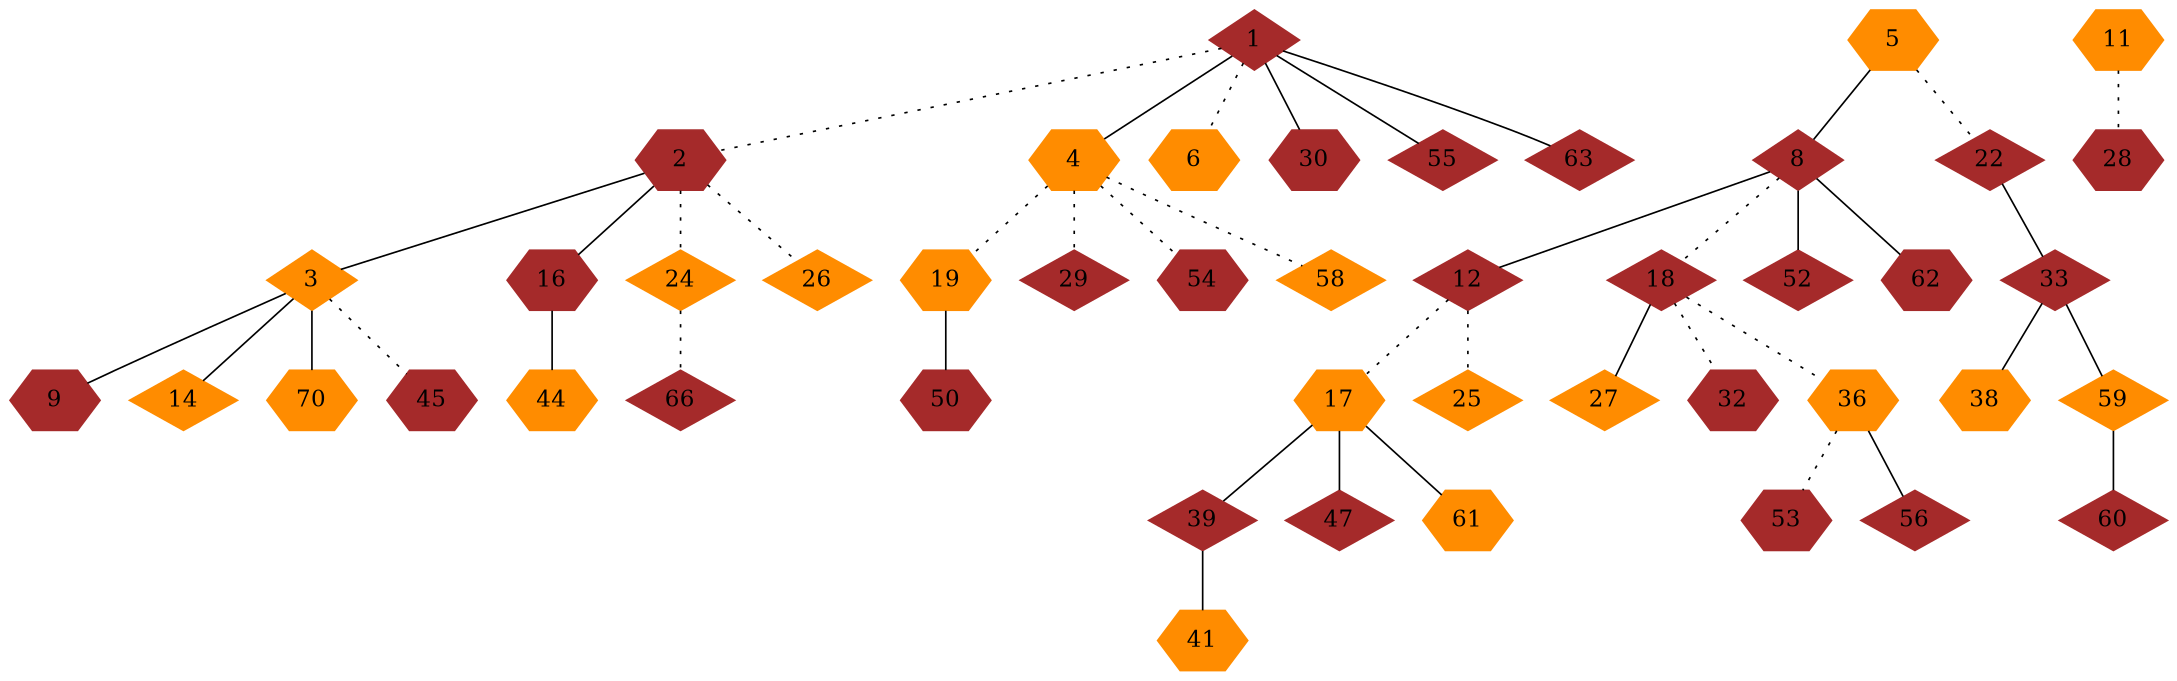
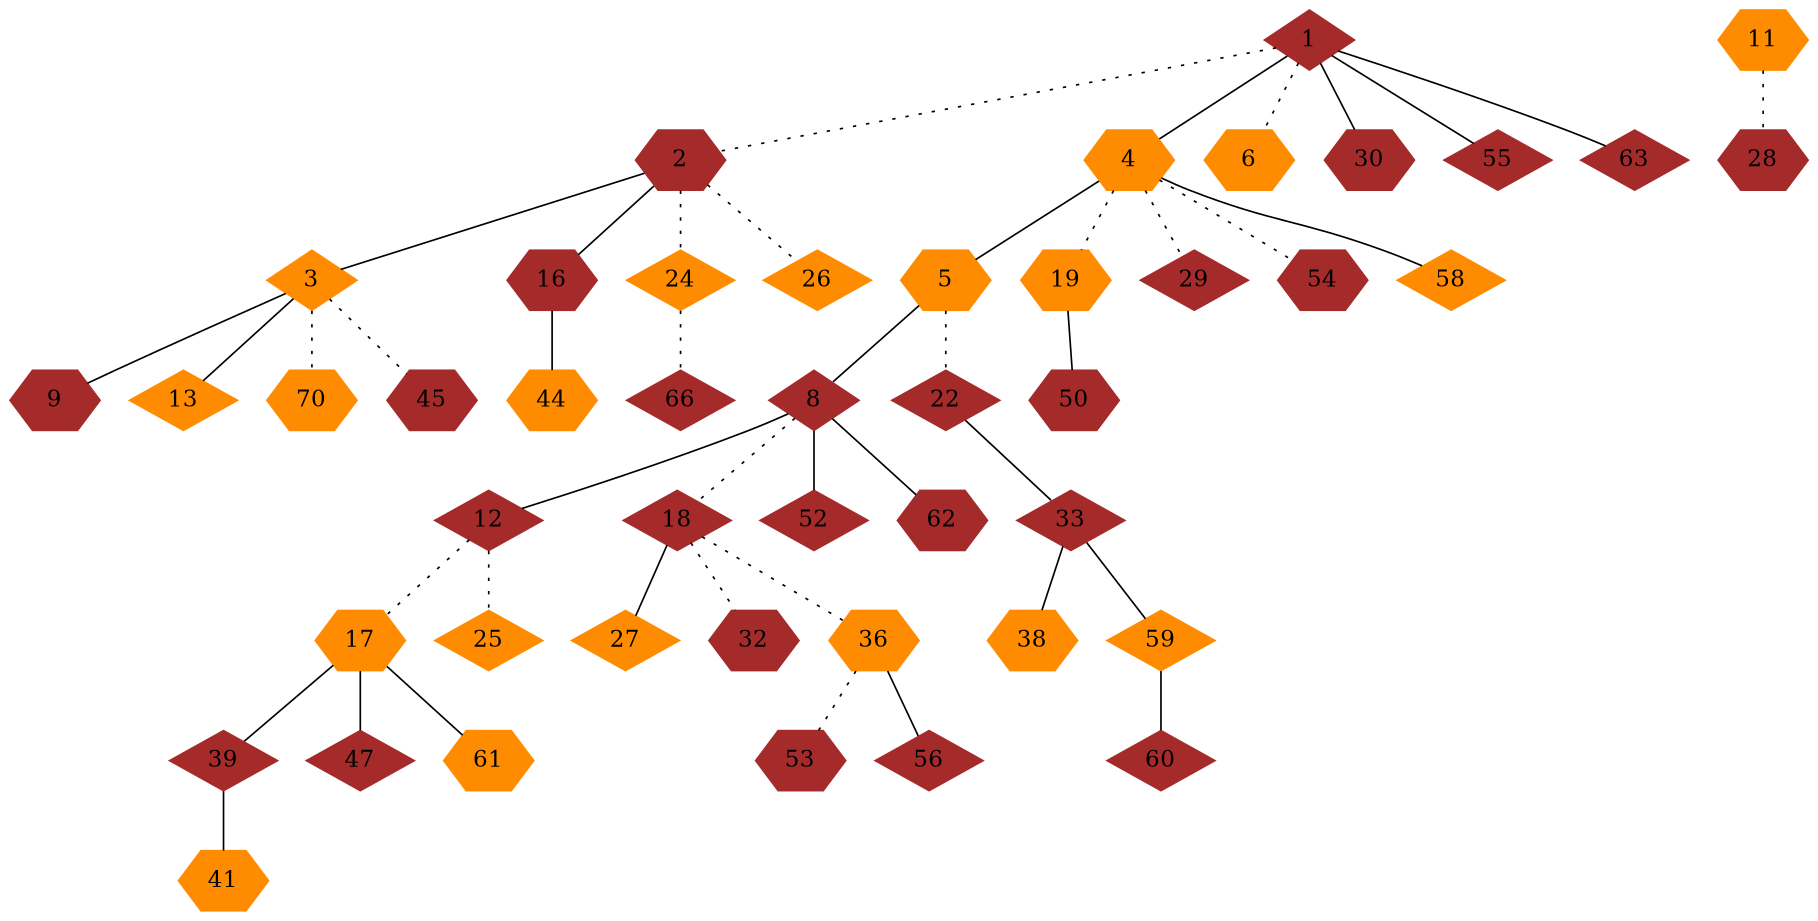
none -> (1037, 220)
(1204, 222) -> (1292, 222)
(312, 340) -> (312, 340)
(183, 400) -> (183, 400)
